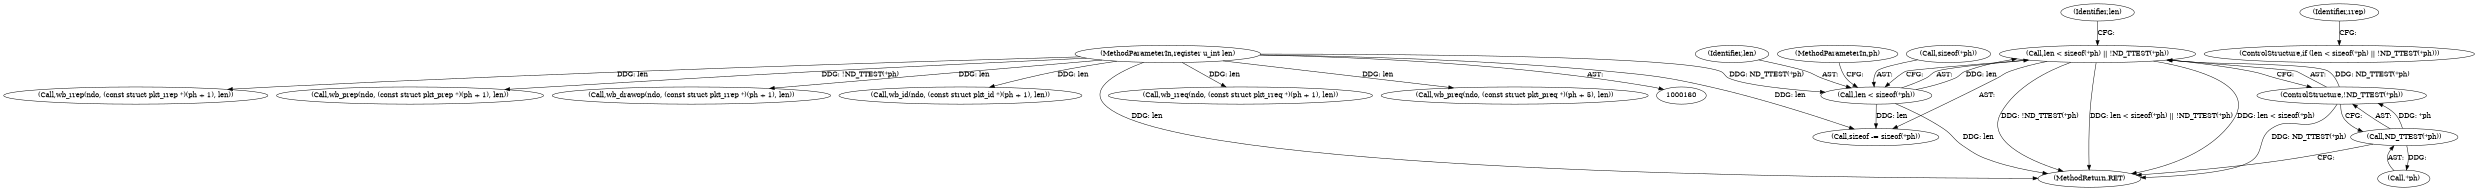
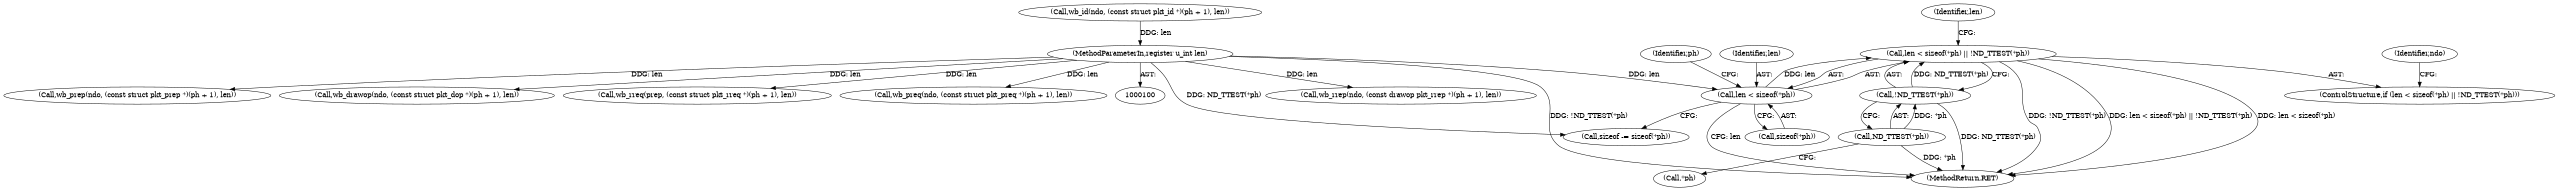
(2339, 12) -> (2420, 54)
(1838, 54) -> (1676, 54)
(1055, 72) -> (1140, 31)
(860, 75) -> (647, 75)
(1767, 75) -> (1644, 75)
(1916, 75) -> (1837, 75)
(1971, 91) -> (2215, 65)
(136, 96) -> (1401, 96)
(691, 96) -> (417, 96)
(1240, 96) -> (697, 96)
(1515, 96) -> (973, 96)
(1681, 96) -> (1140, 96)
(1790, 96) -> (1224, 96)
(2342, 96) -> (1915, 96)
(1147, 116) -> (1589, 116)
(1892, 116) -> (1690, 116)
none -> (1756, 117)
(1978, 137) -> (1726, 137)
(2327, 158) -> (1940, 158)
(2418, 158) -> (1808, 158)
(2388, 161) -> none
